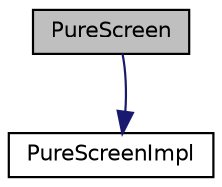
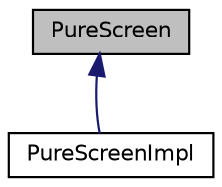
(126, 83) -> (97, 105)
